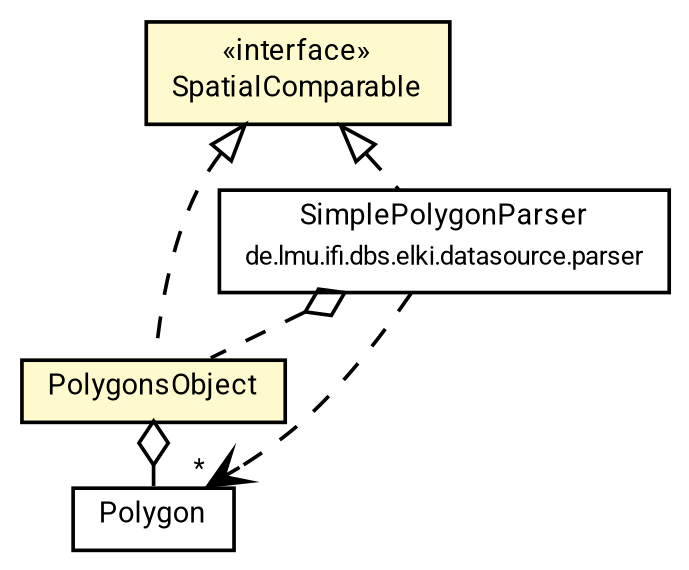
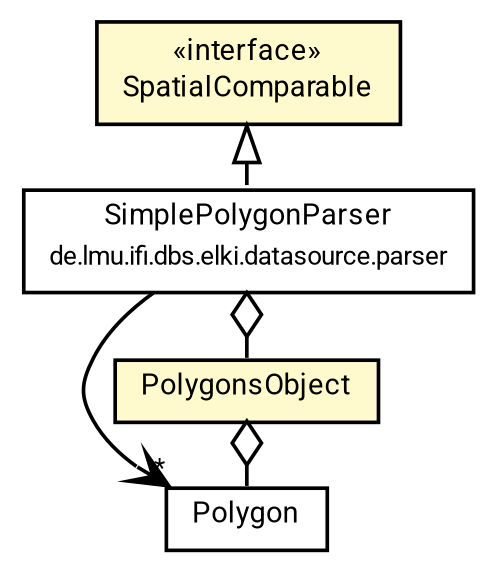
(175, 251) -> none
(258, 335) -> (247, 347)
(335, 389) -> (86, 376)
